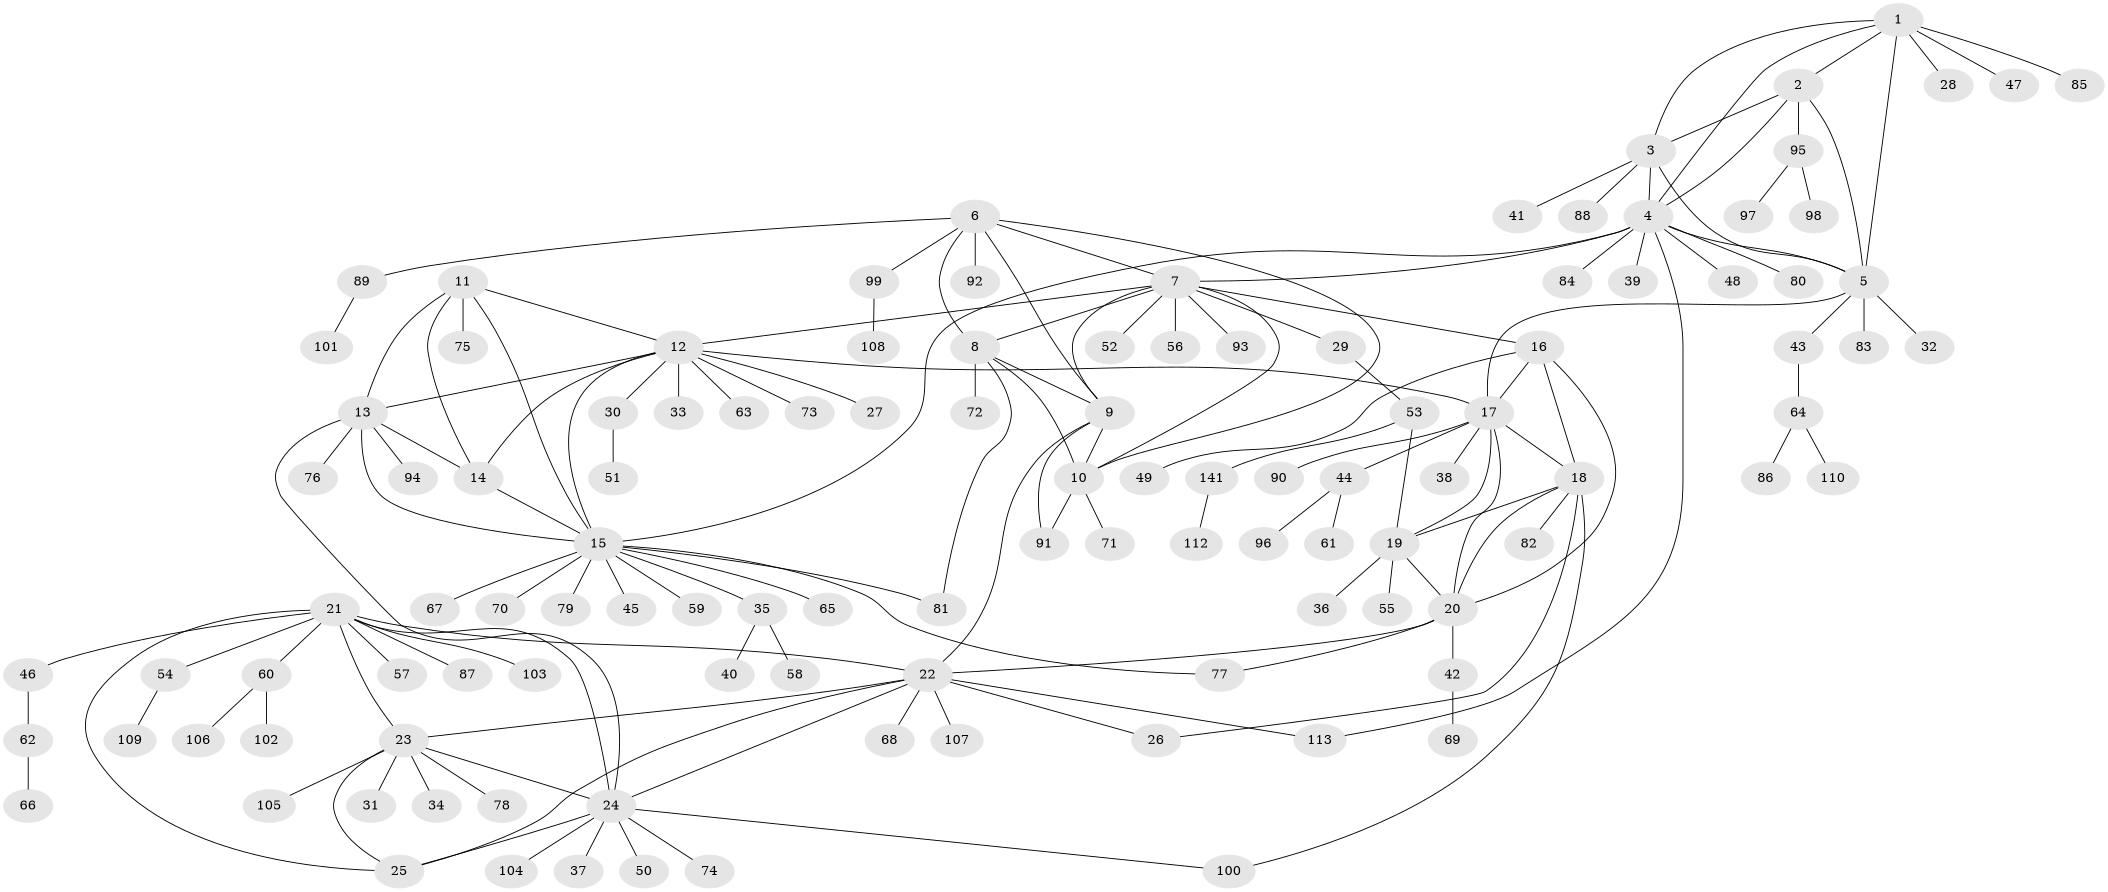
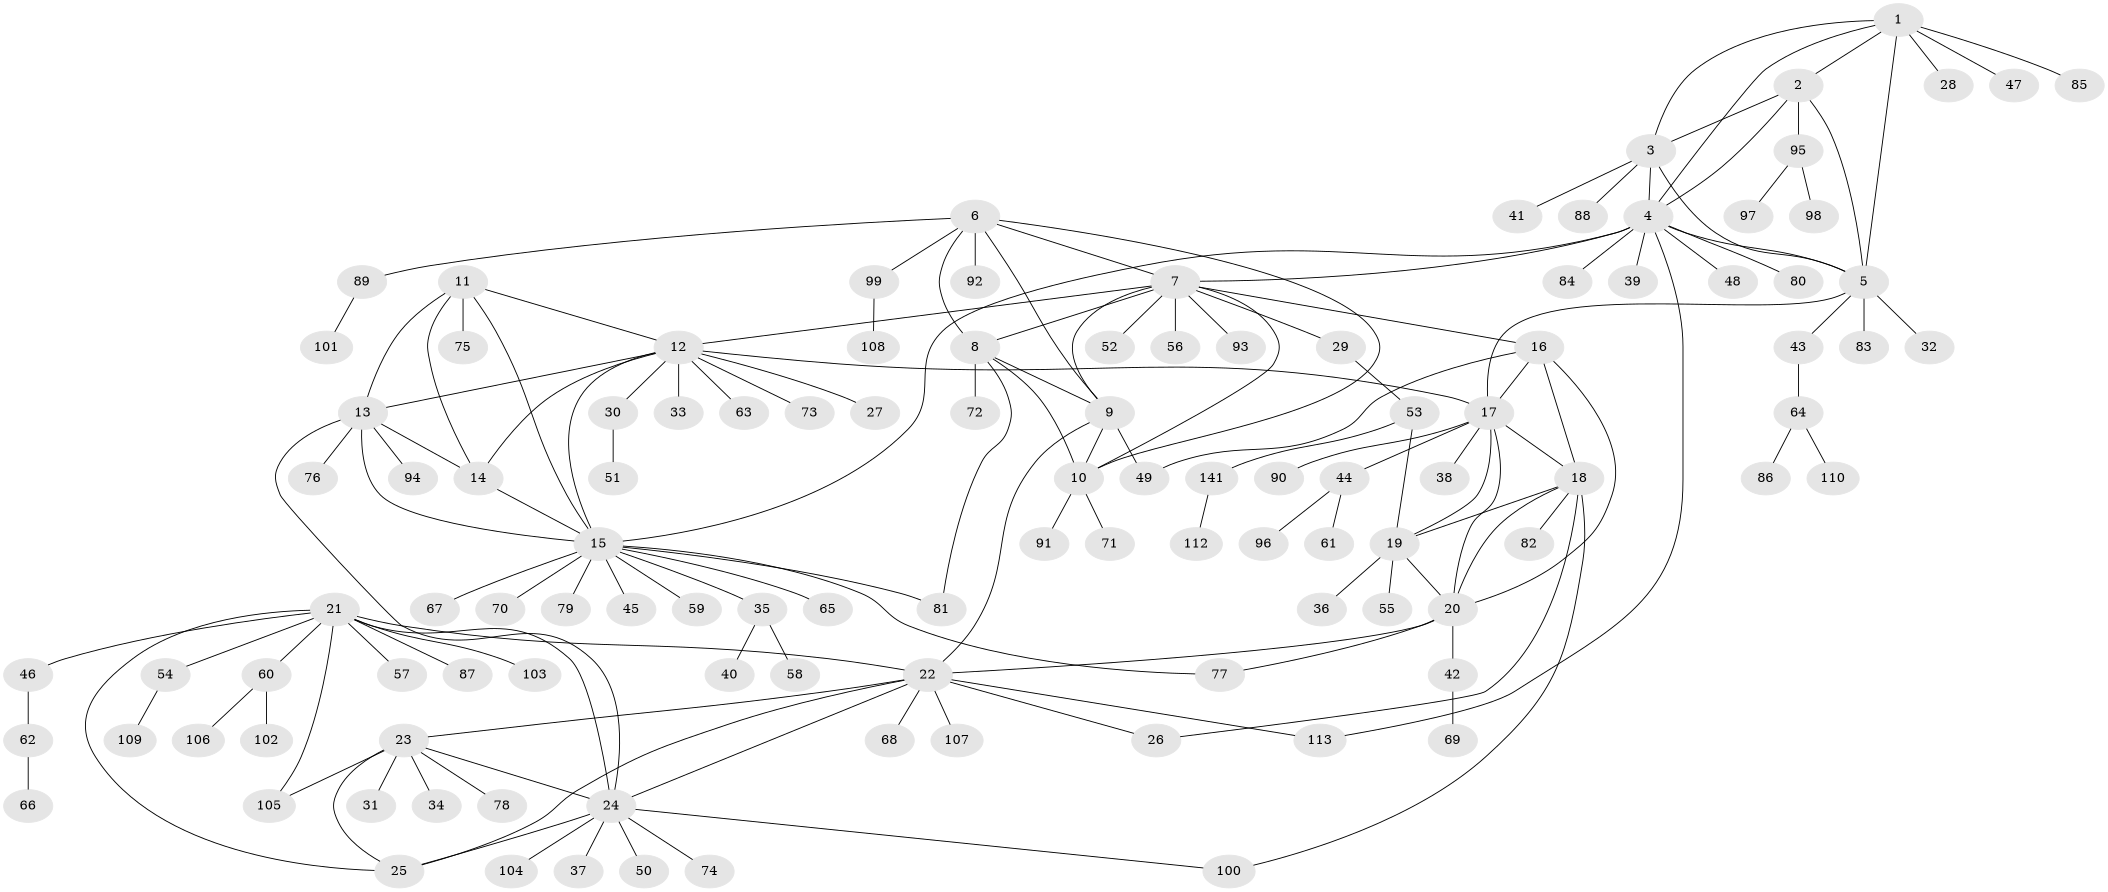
(1045, 465) -> (1127, 446)
(362, 678) -> (316, 712)
